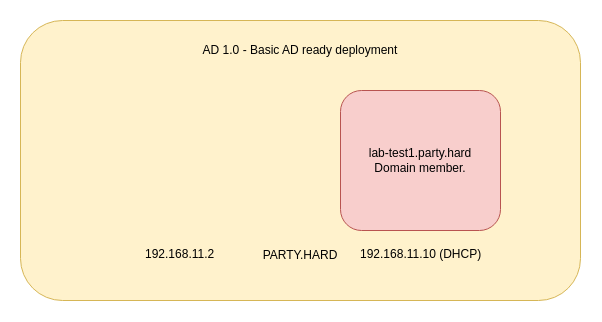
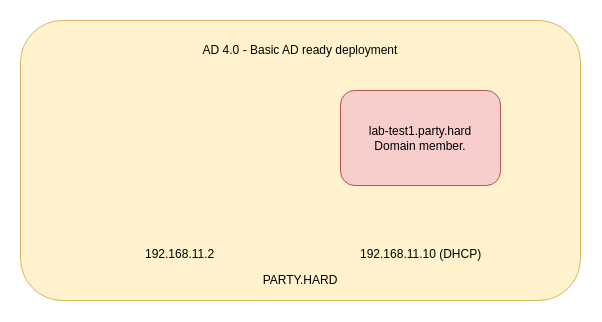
(301, 51) -> (301, 51)
(421, 161) -> (421, 138)
(301, 256) -> (301, 281)
